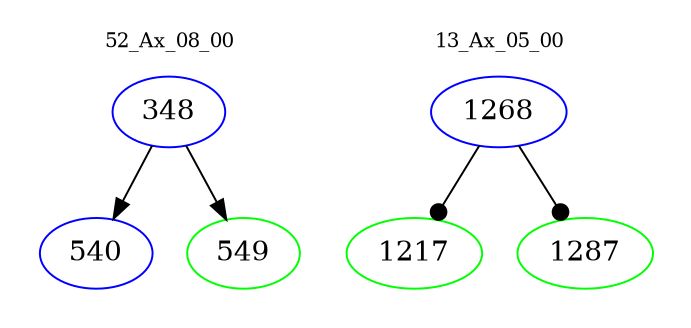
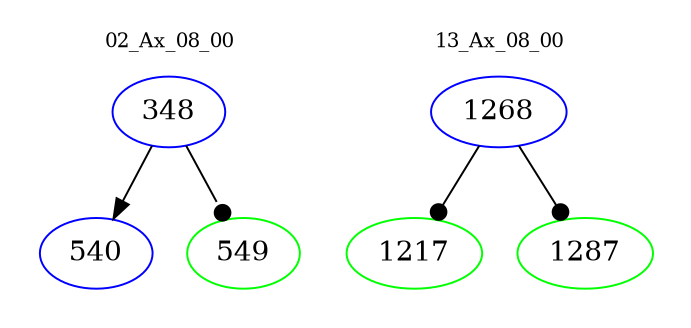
(170, 42) -> (170, 42)
(500, 42) -> (500, 42)
(201, 174) -> (201, 174)
